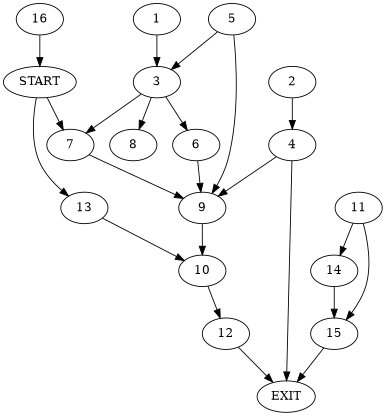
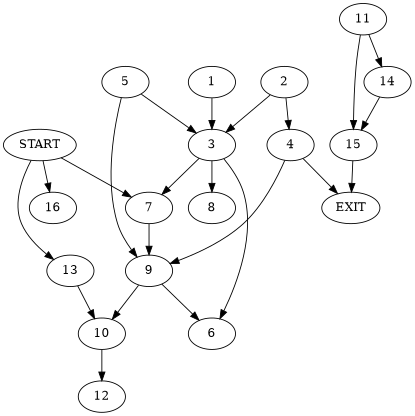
(40, 46) -> (45, 172)
none -> (251, 111)
(199, 172) -> (177, 299)
(253, 362) -> none
